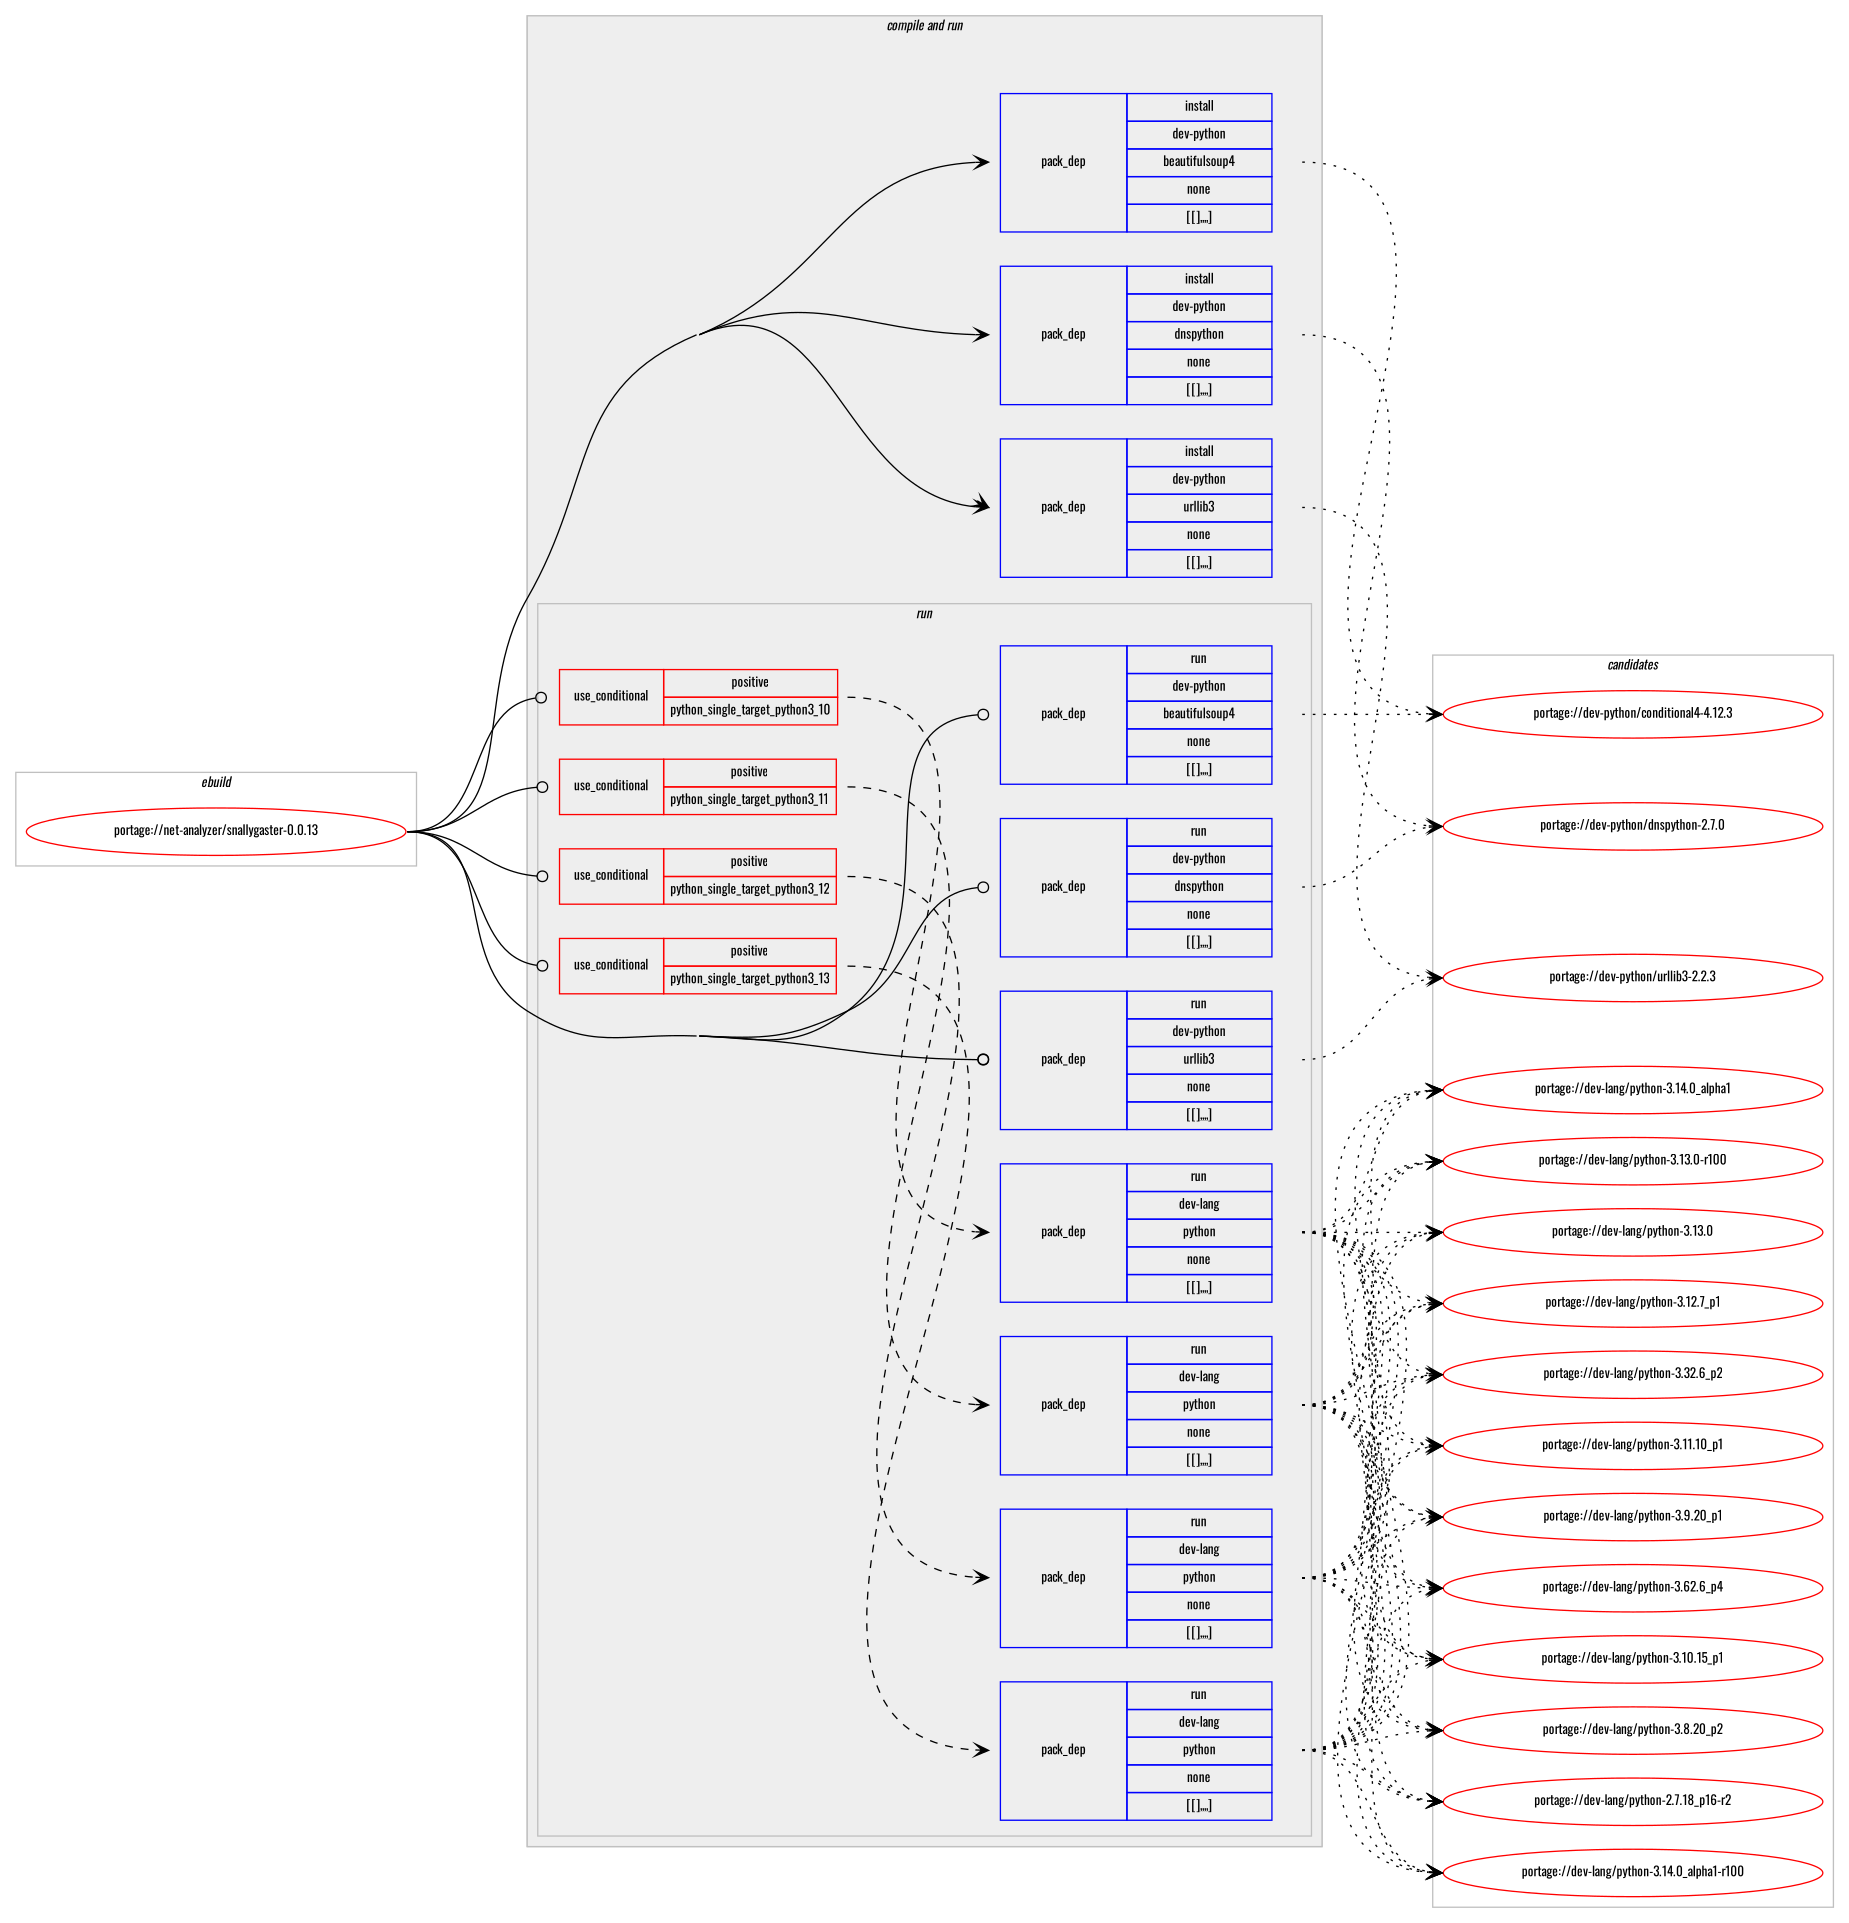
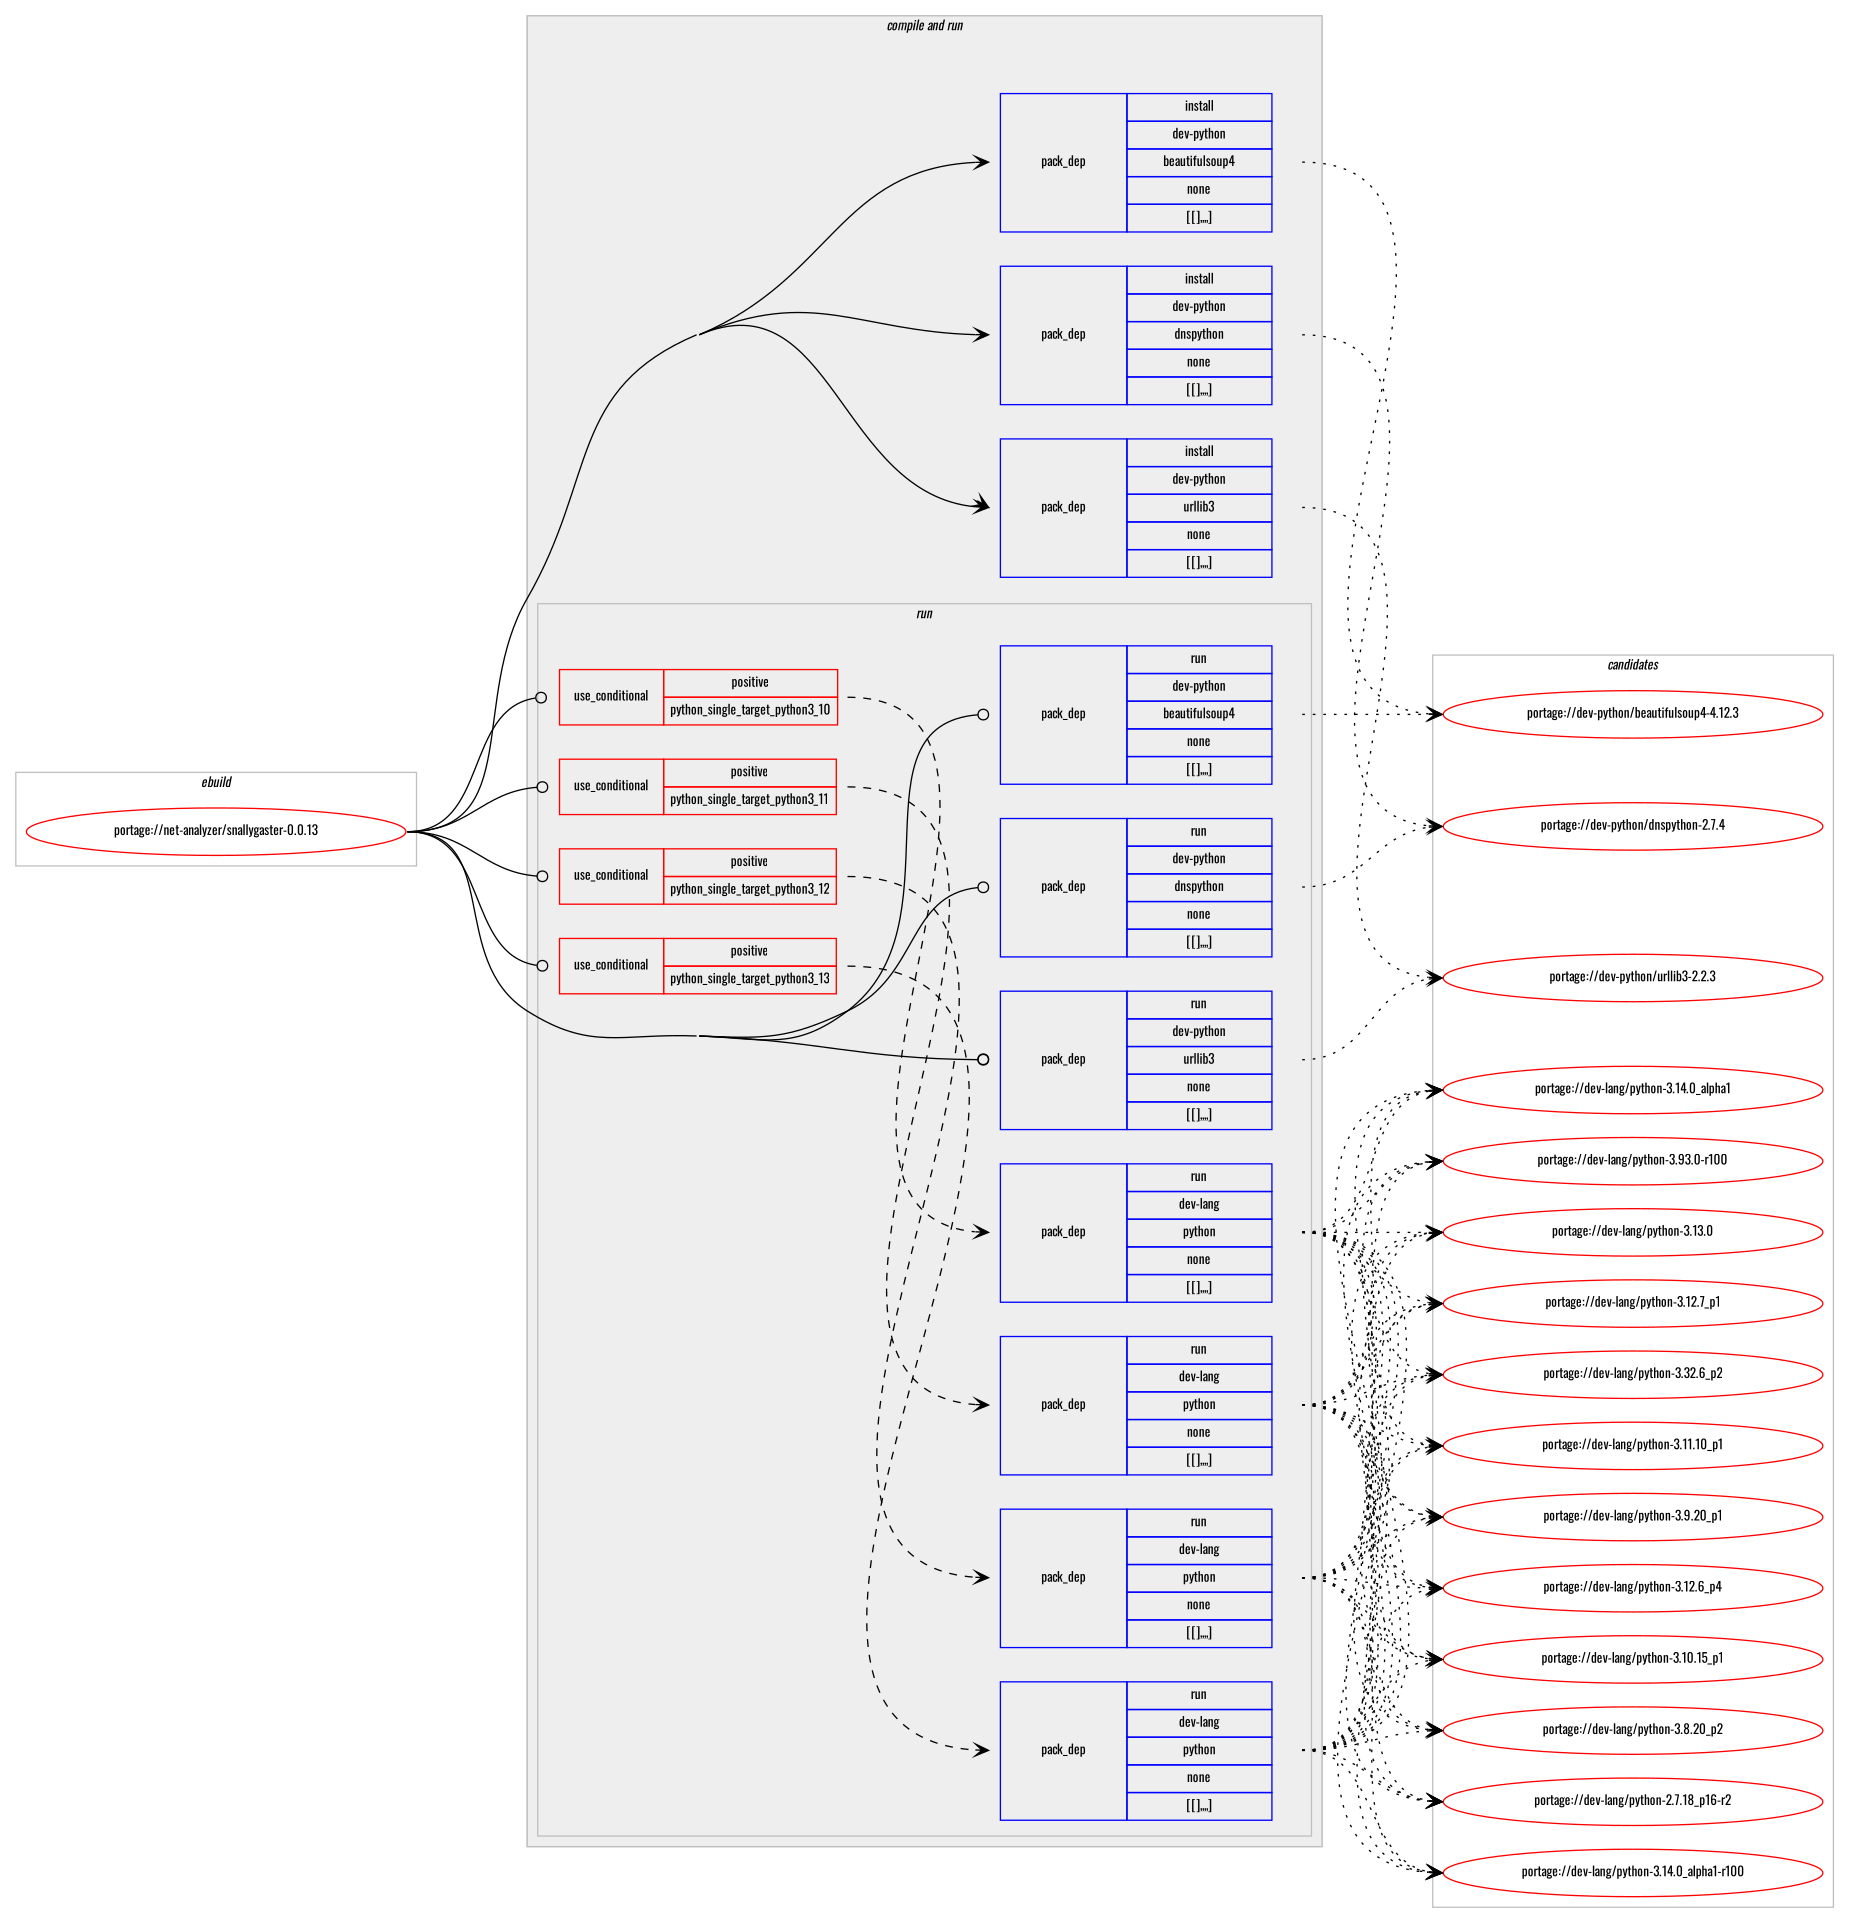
(1633, 714) -> (1633, 714)
(1633, 826) -> (1633, 826)
(1633, 1161) -> (1633, 1161)
(1633, 1588) -> (1633, 1588)
